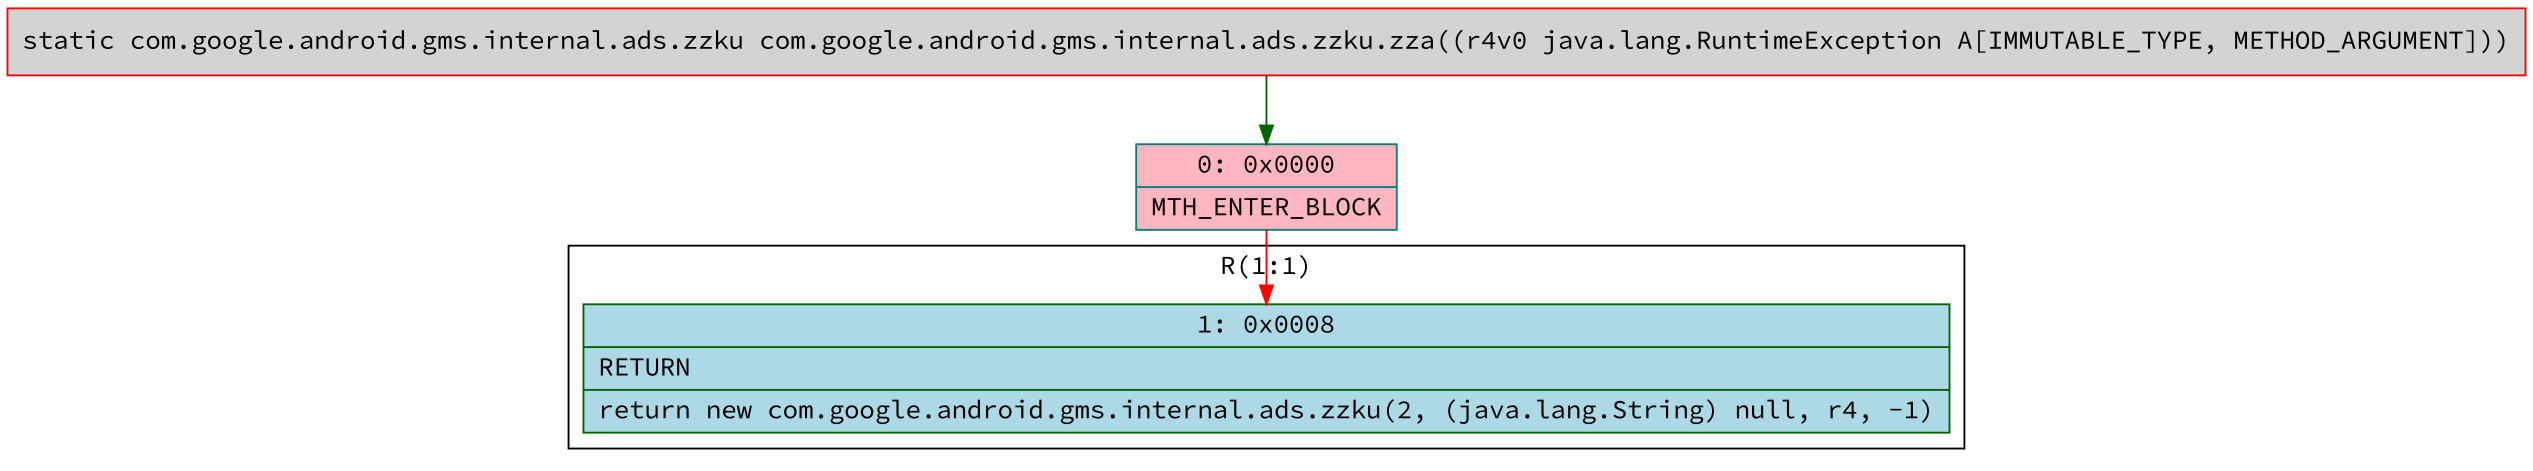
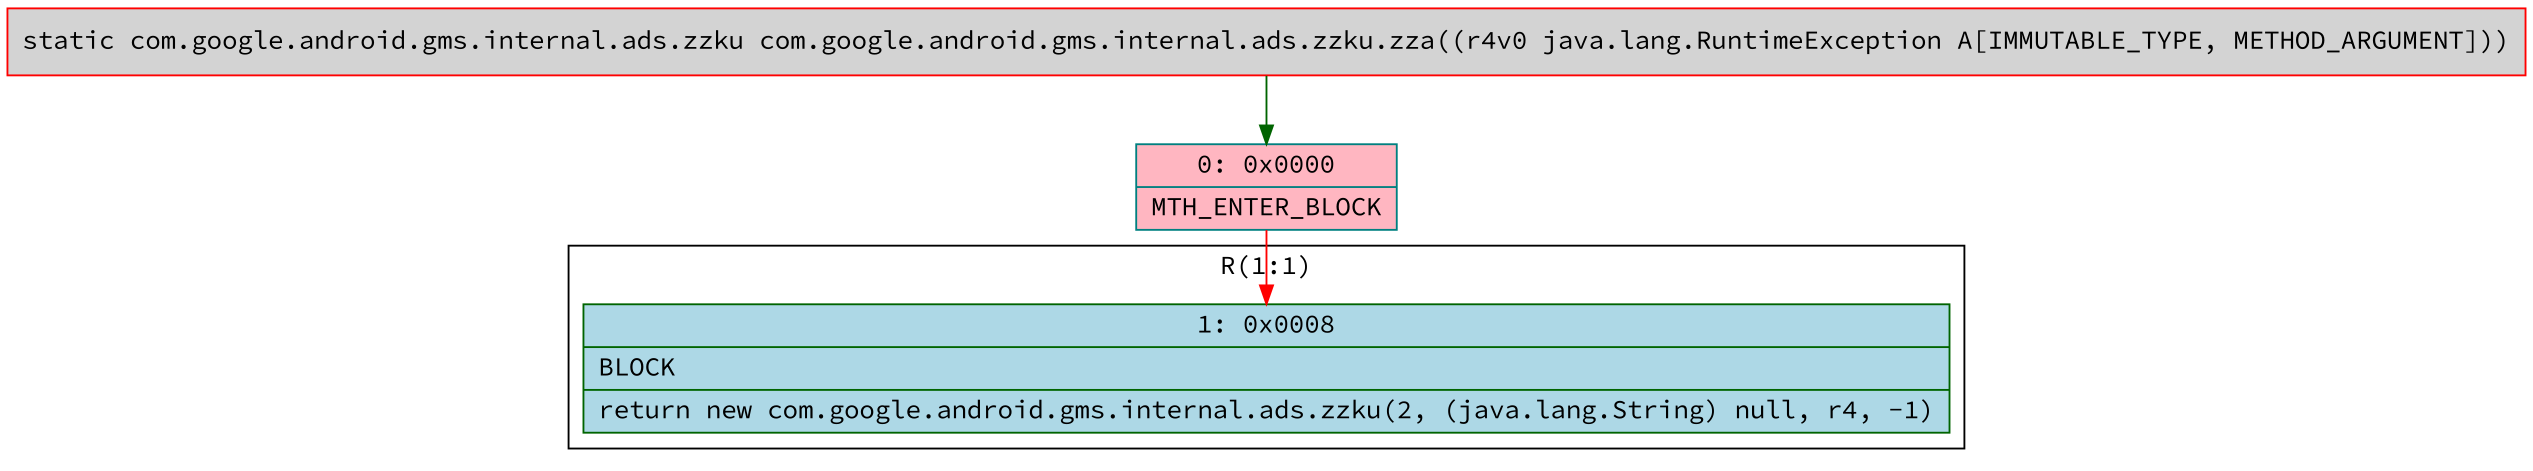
(645, 368) -> (637, 368)
